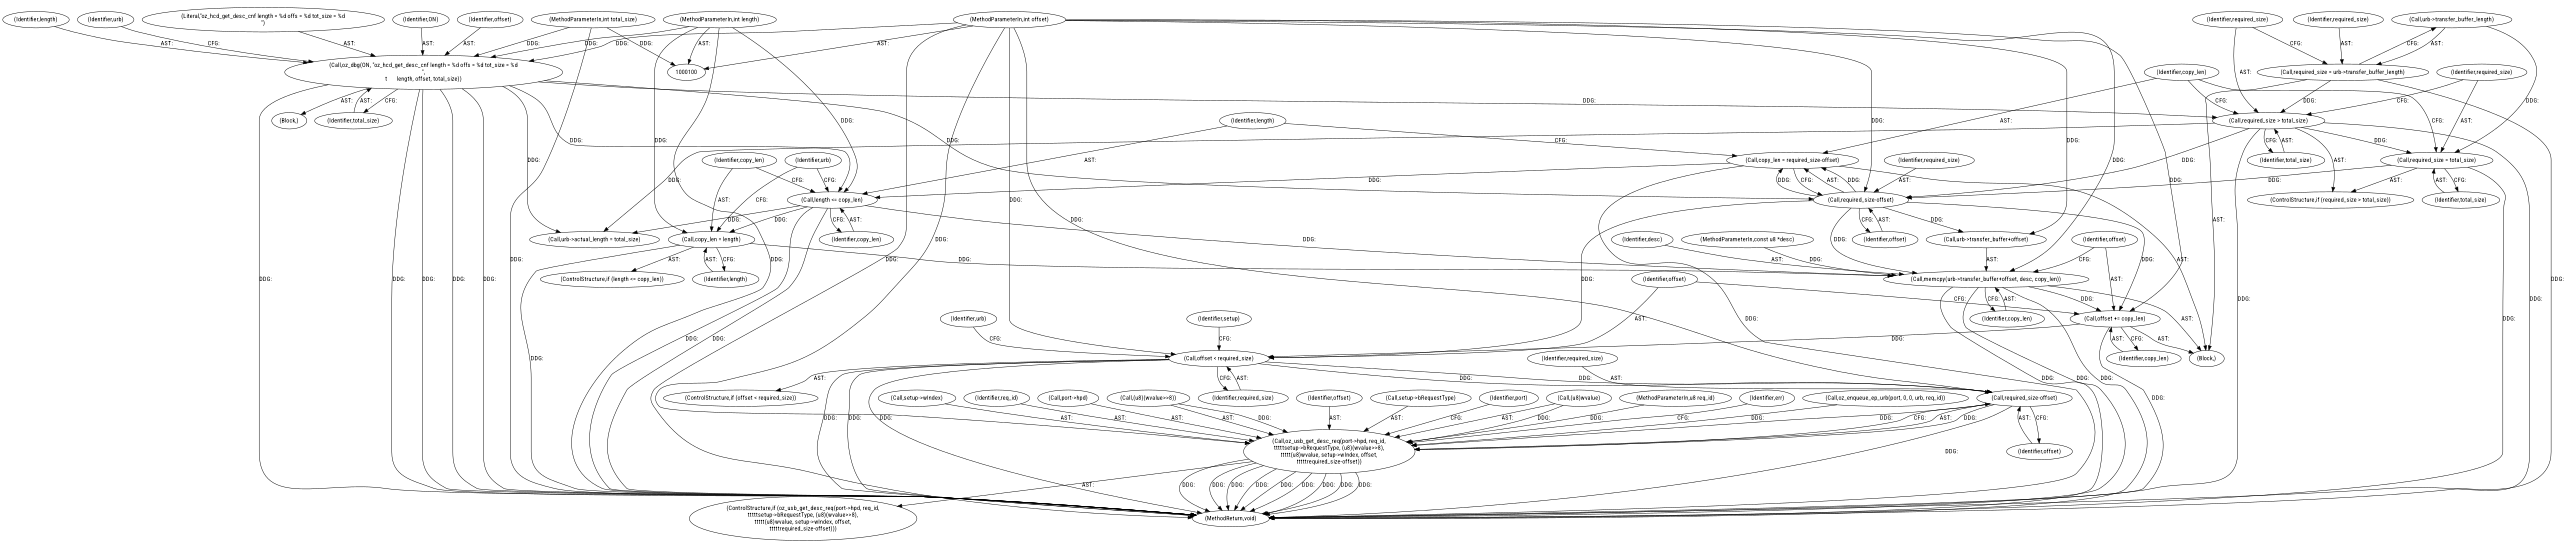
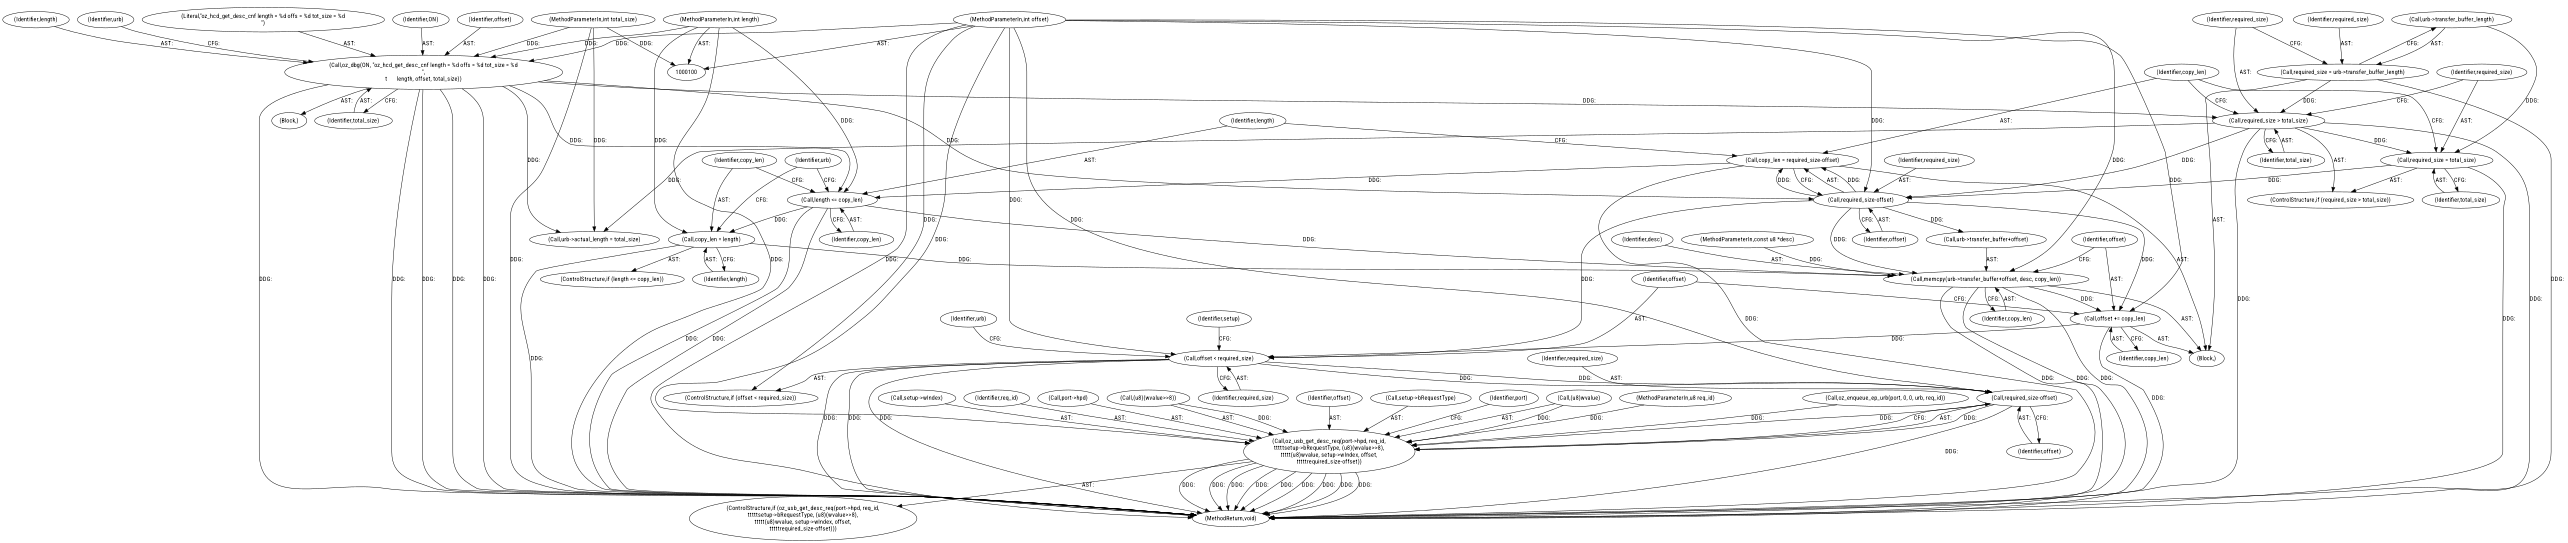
(1865, 37) -> (920, 233)
(719, 219) -> (594, 127)
(1767, 398) -> none
